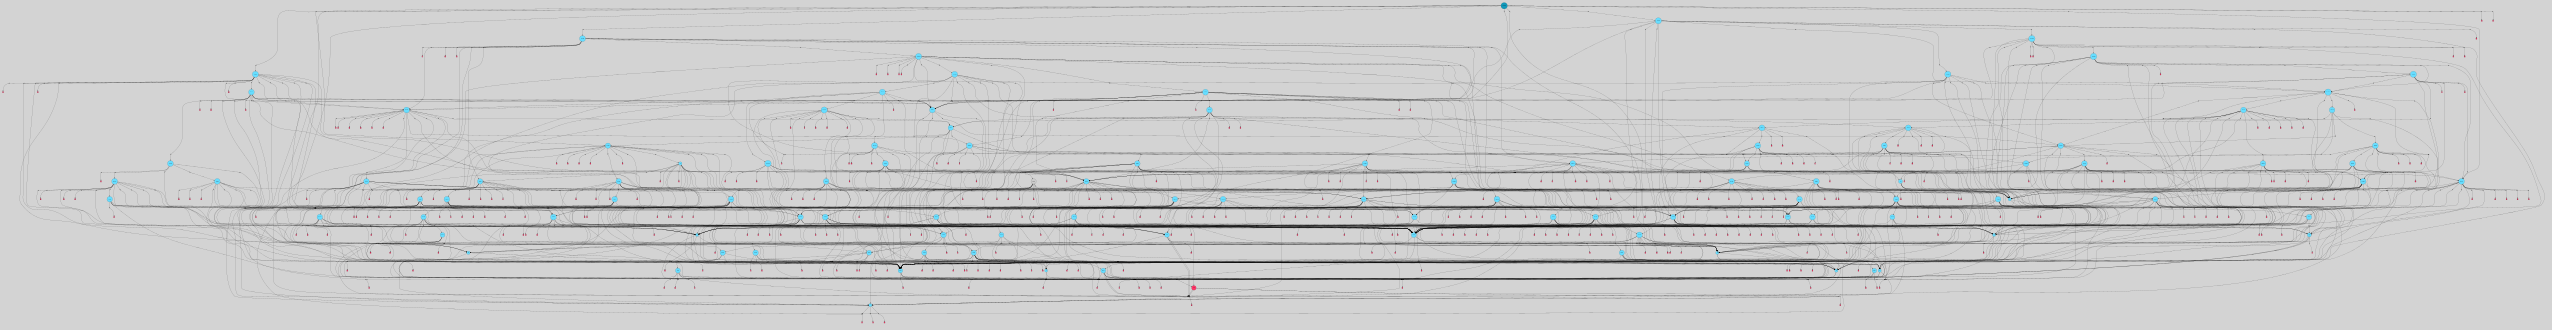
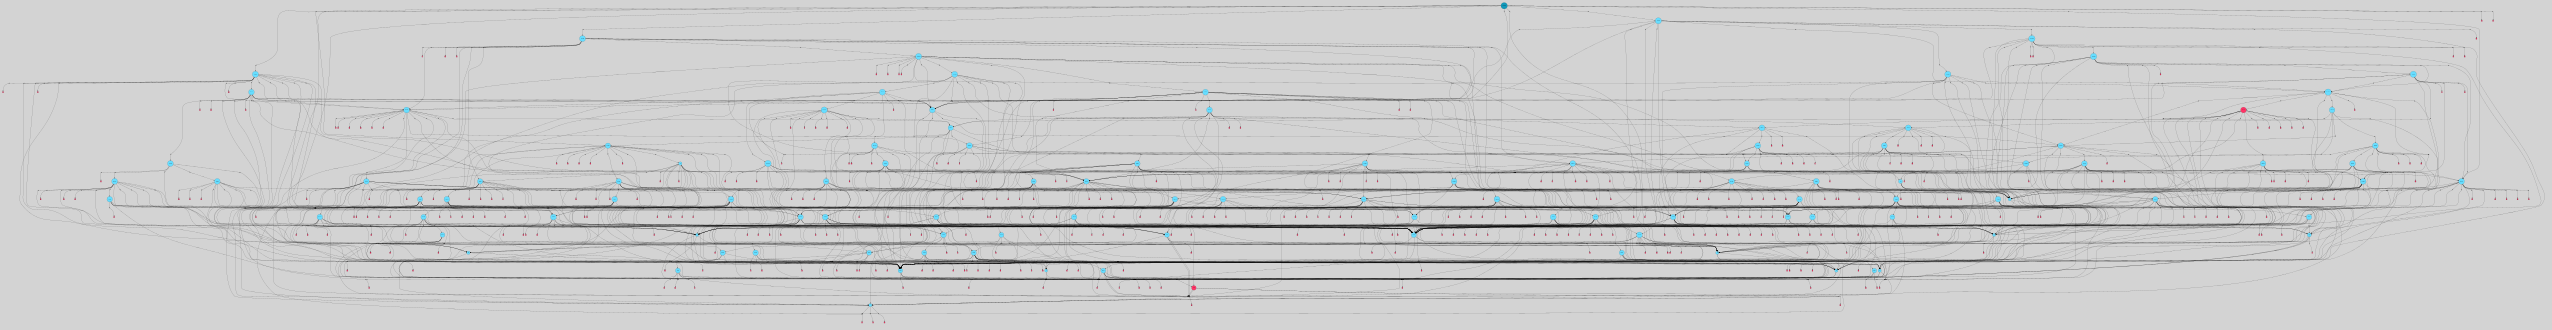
(2243, 110) -> (2243, 110)
(1034, 181) -> (1034, 181)
